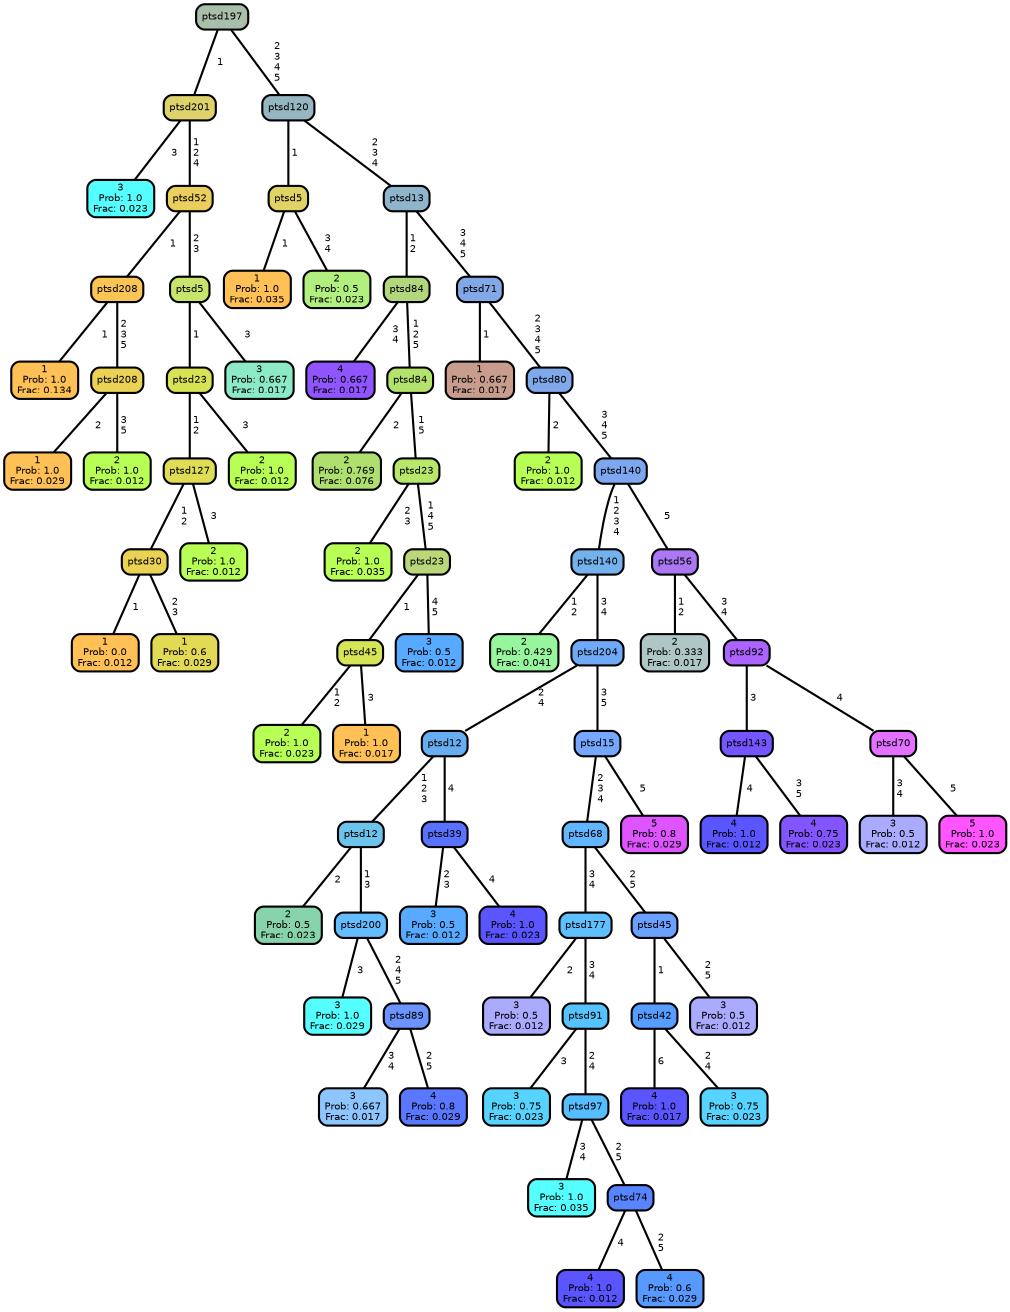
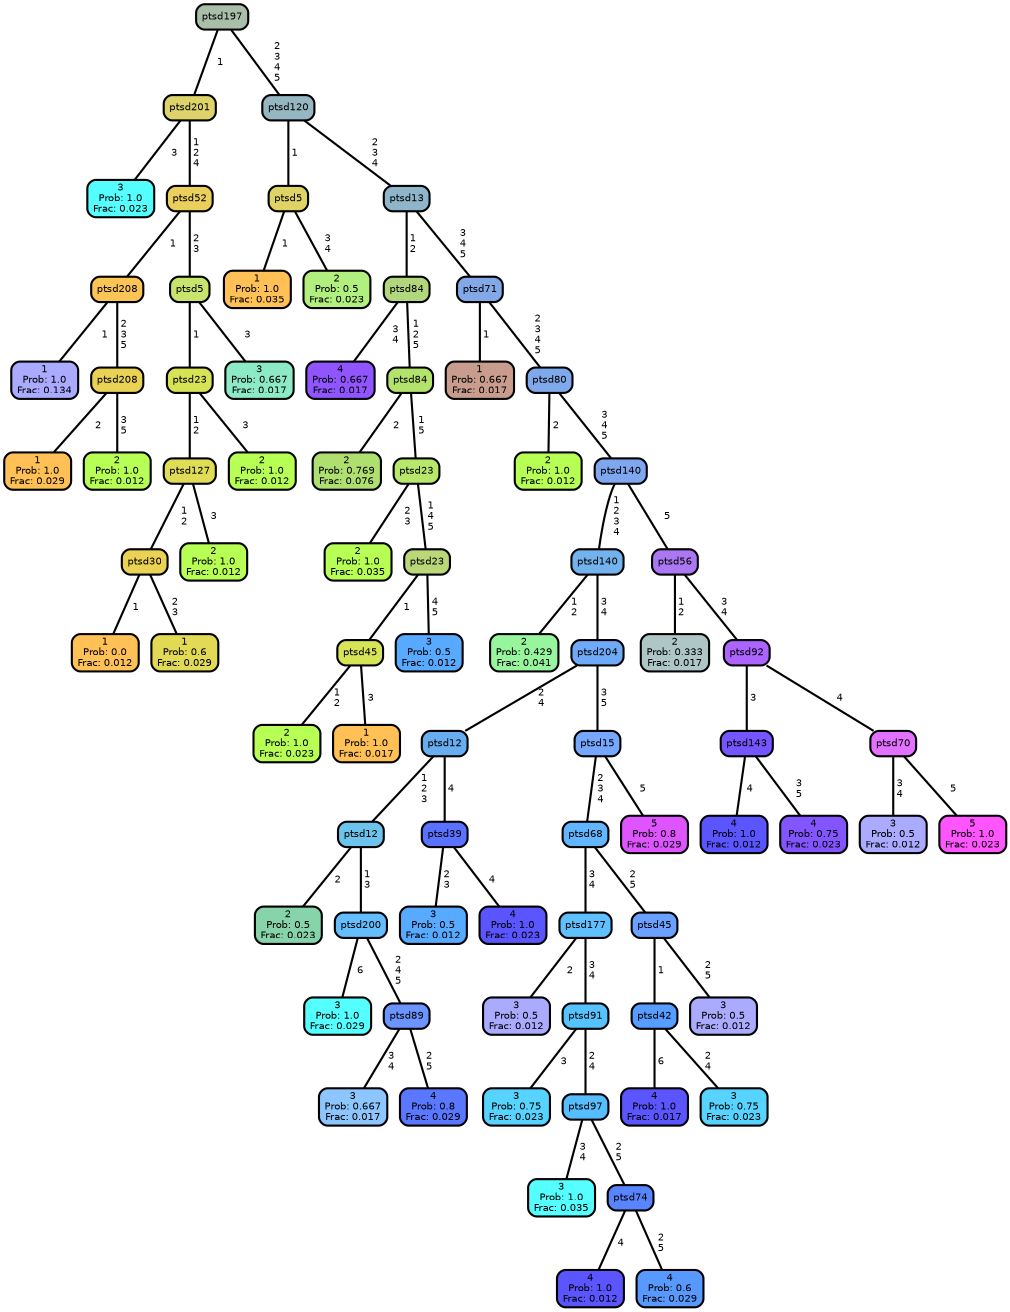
(45, 380) -> (45, 380)
(359, 971) -> (359, 971)
